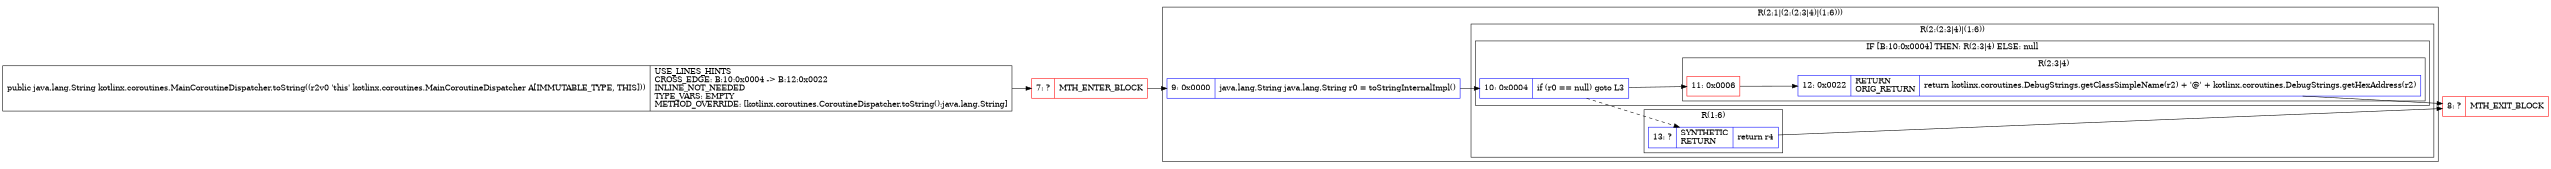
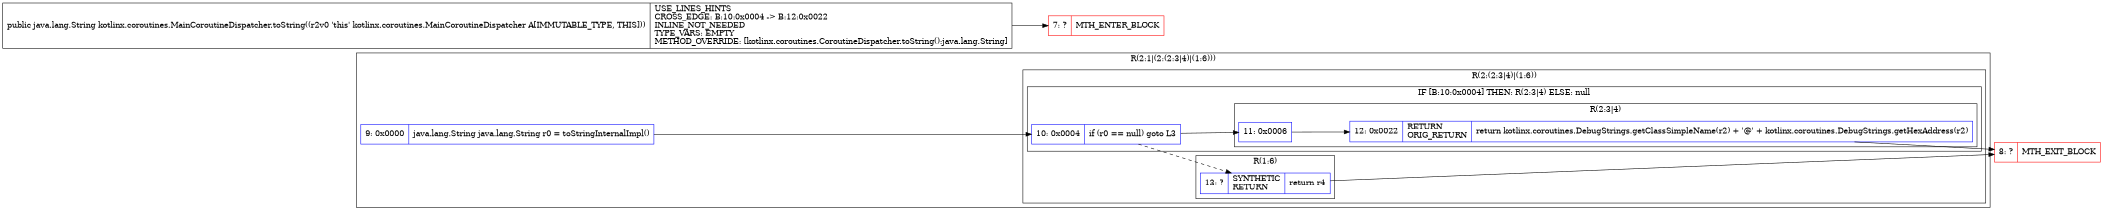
(1713, 86) -> (1265, 132)
(1154, 88) -> none
